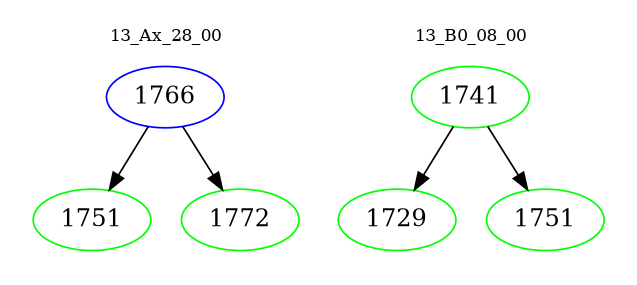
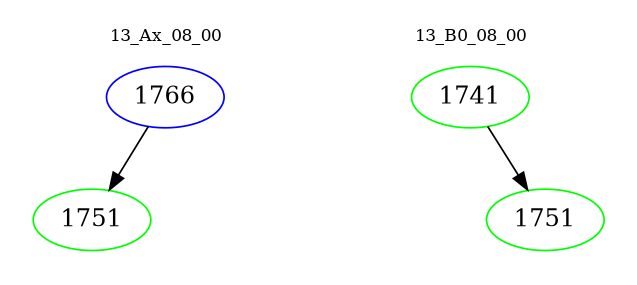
(166, 37) -> (166, 37)
(240, 220) -> none
(397, 220) -> none
